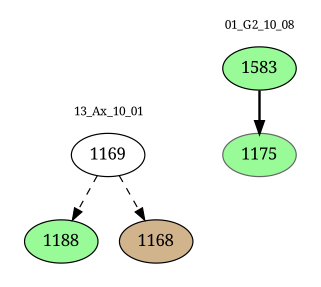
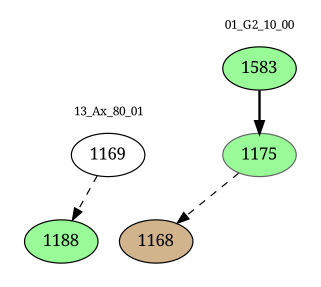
(260, 26) -> (260, 26)
(109, 112) -> (109, 112)
(129, 193) -> (213, 194)
